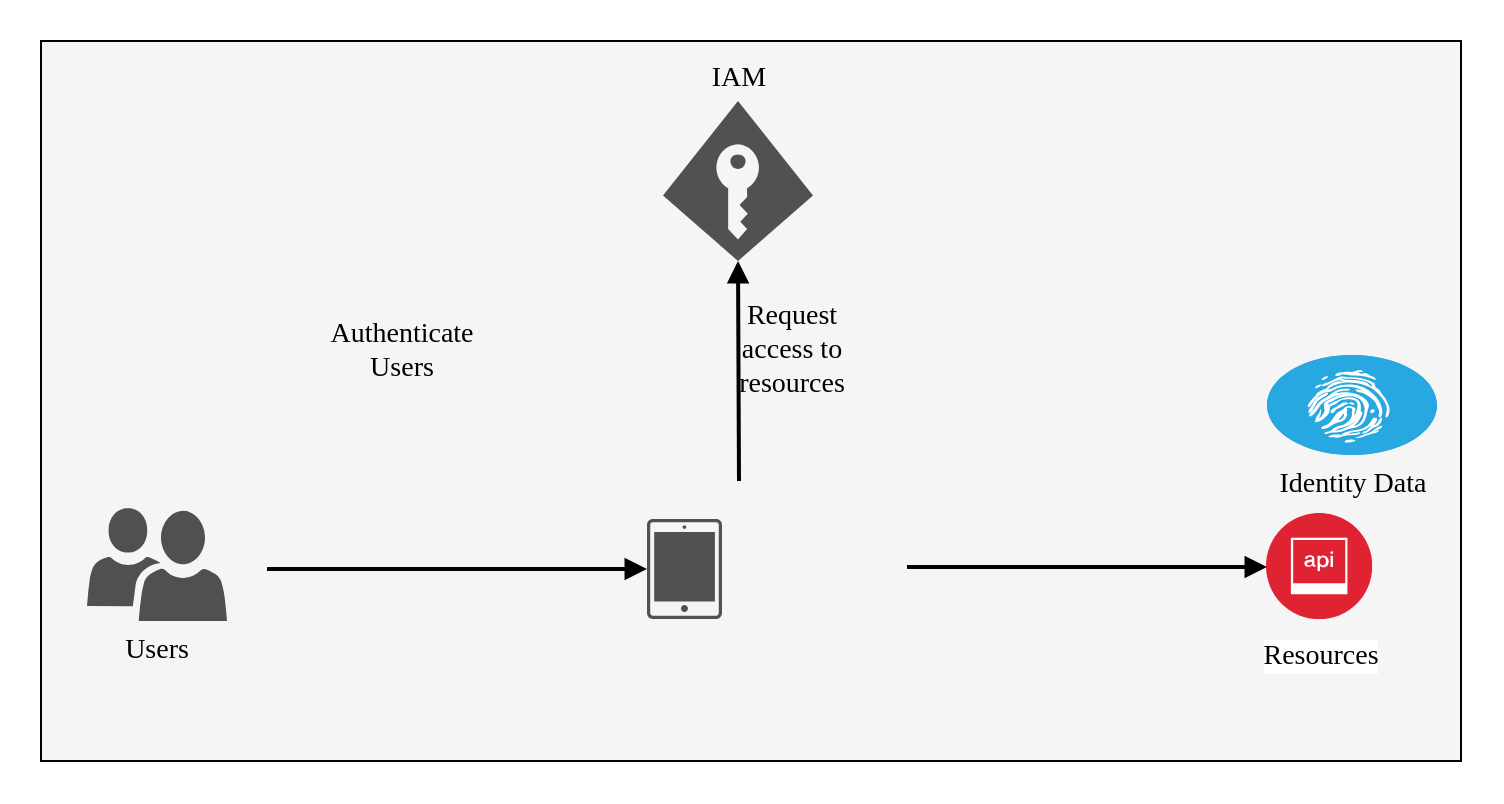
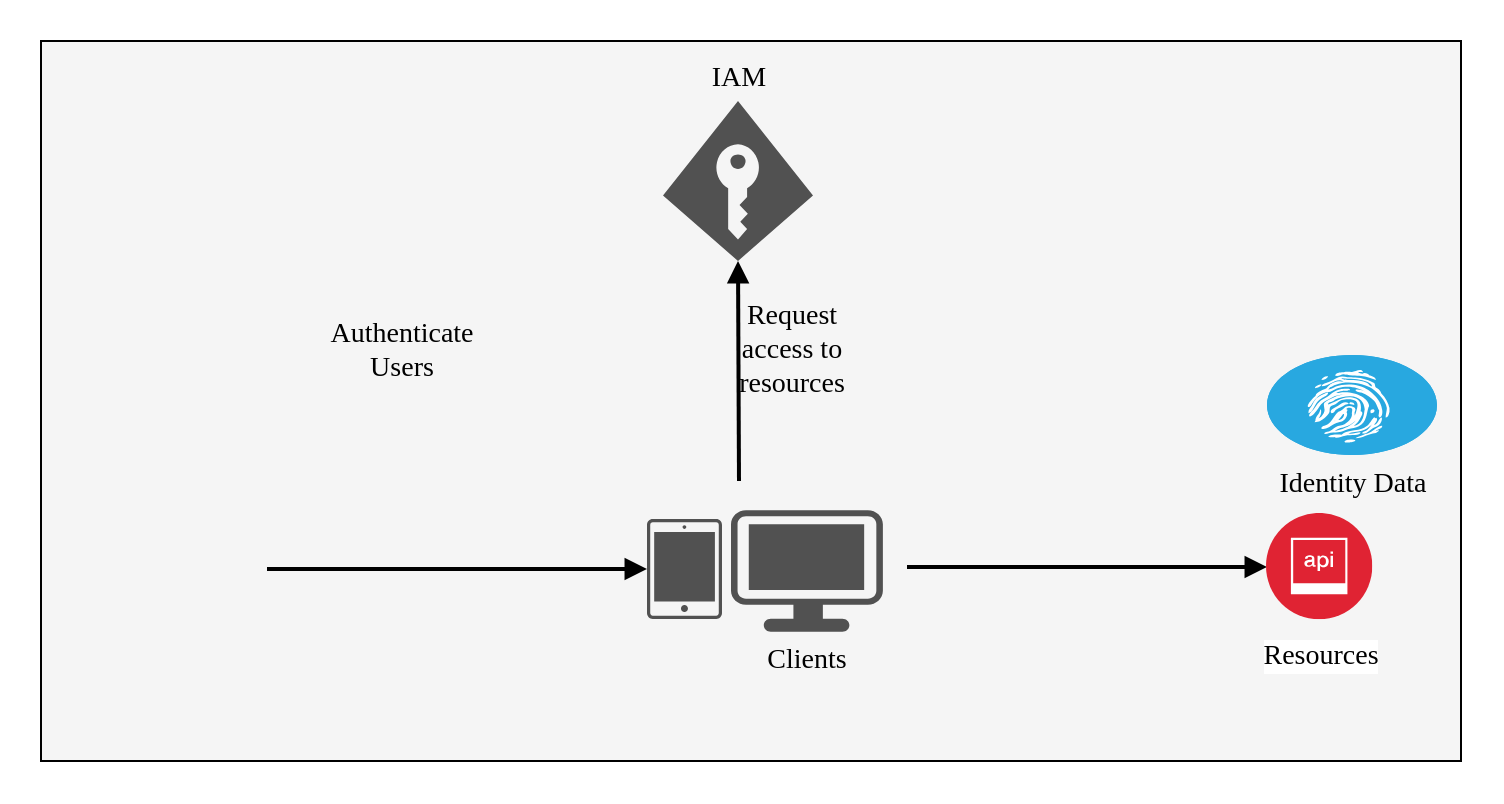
(157, 564) -> none
none -> (807, 571)
